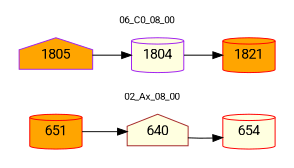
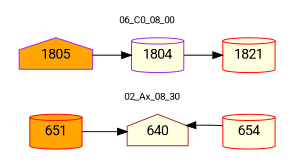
(249, 55) -> (249, 55)
(152, 97) -> (152, 97)
(200, 138) -> (209, 125)
